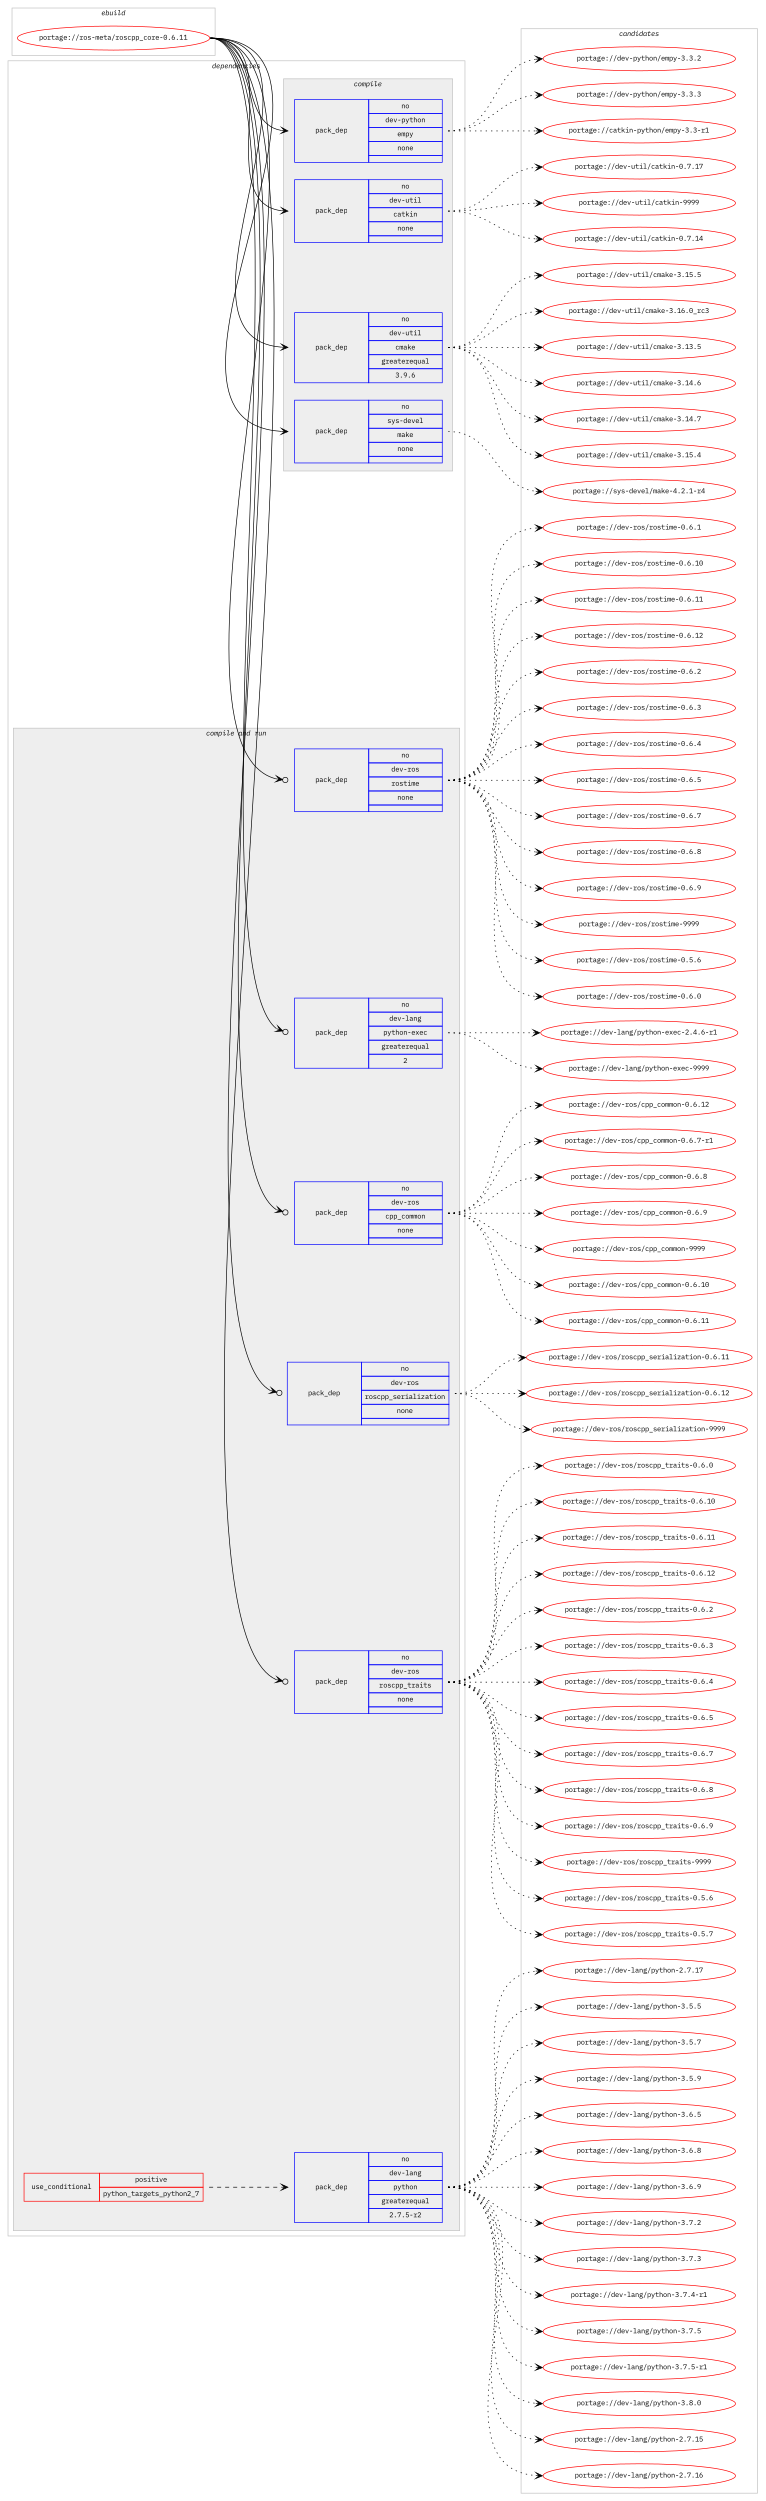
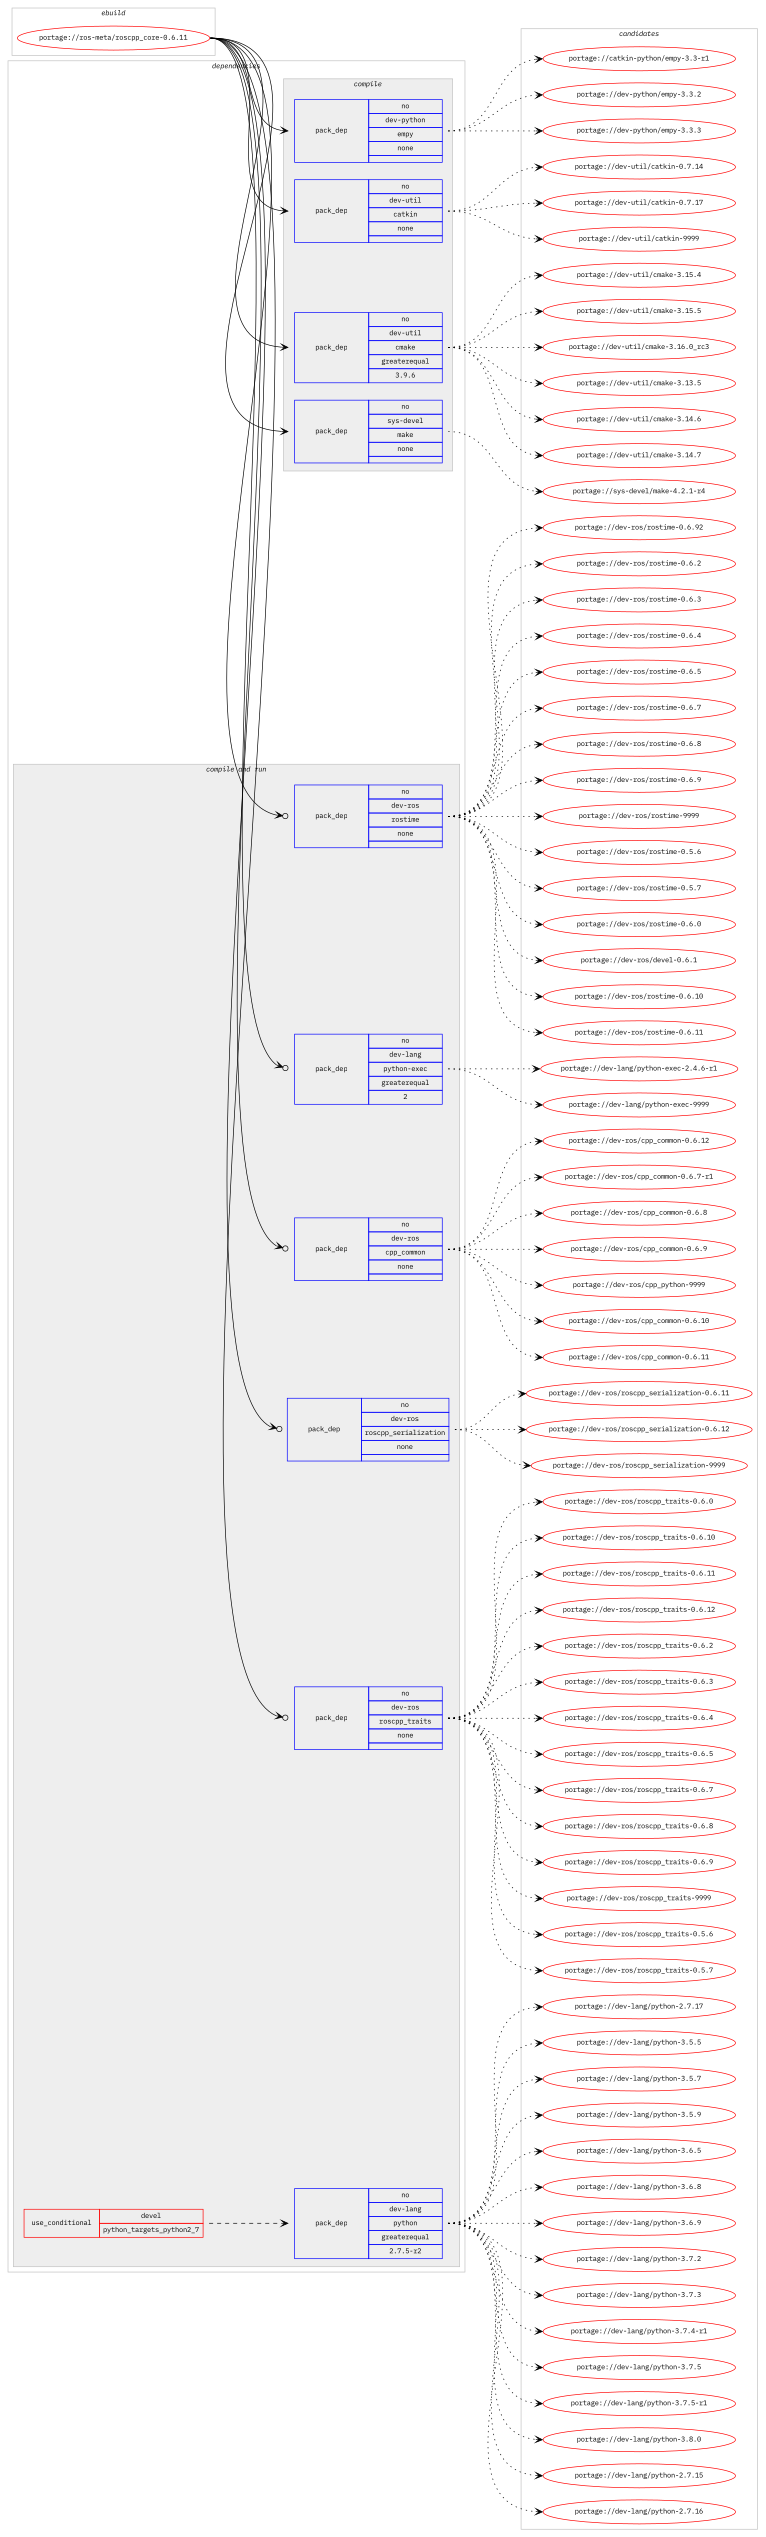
(639, 528) -> (639, 961)
(639, 636) -> (639, 528)
none -> (639, 889)
(639, 1249) -> (639, 1285)
(151, 2180) -> (151, 2216)
